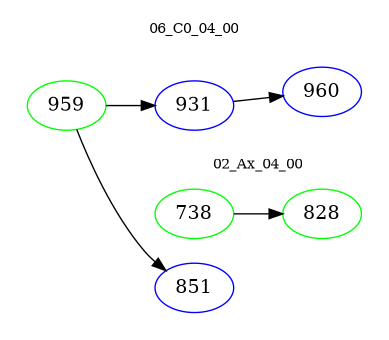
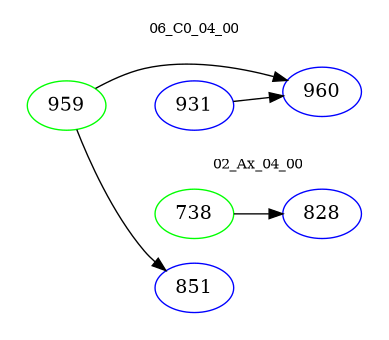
(124, 106) -> (183, 64)
(322, 214) -> (322, 214)
